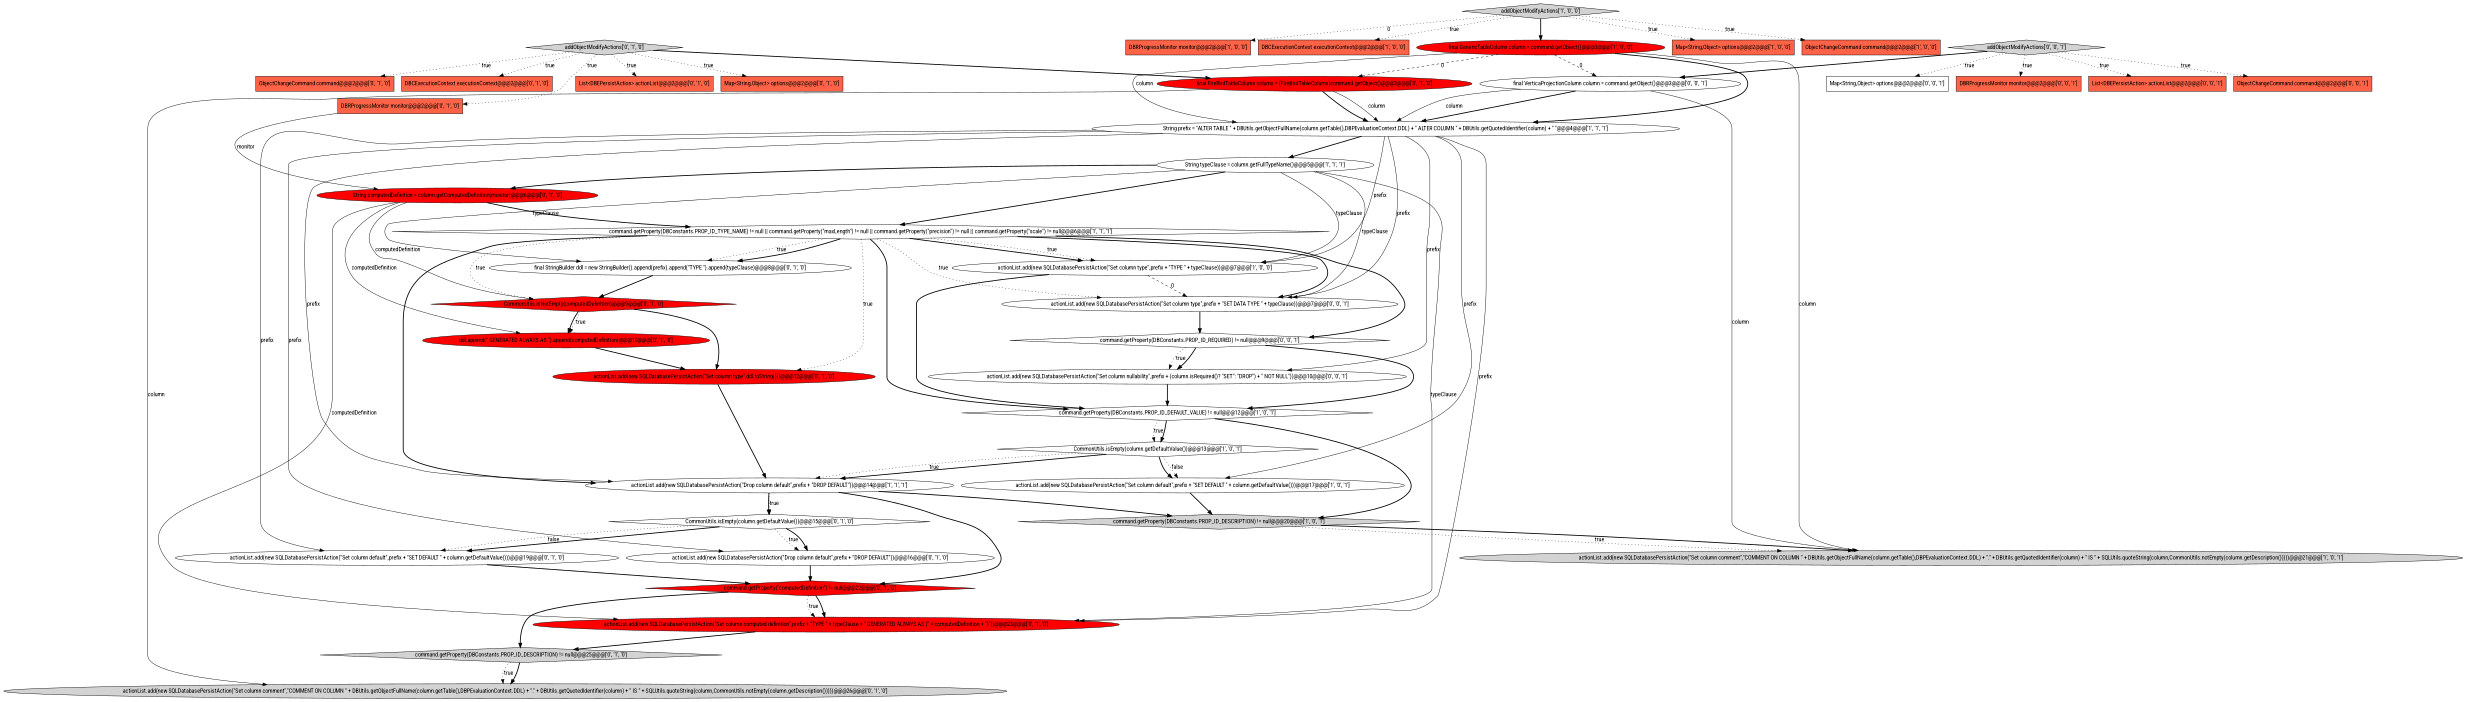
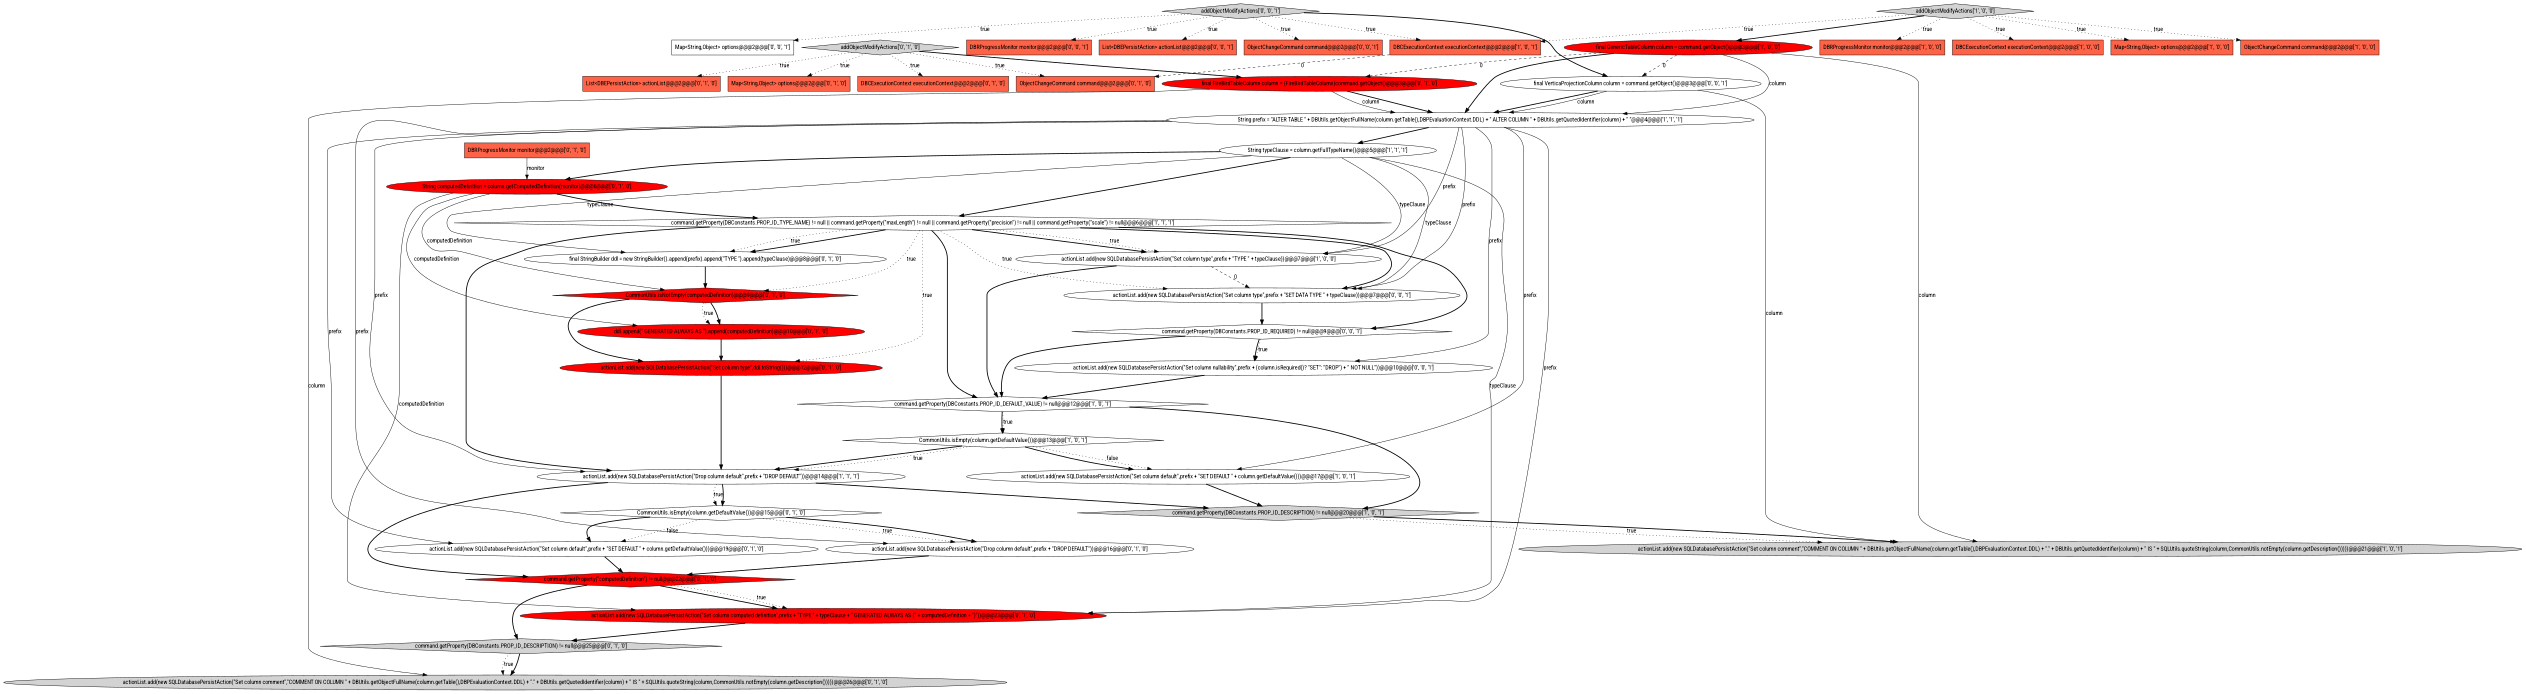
(1389, 29) -> (1928, 29)
none -> (1465, 48)
(536, 97) -> none
